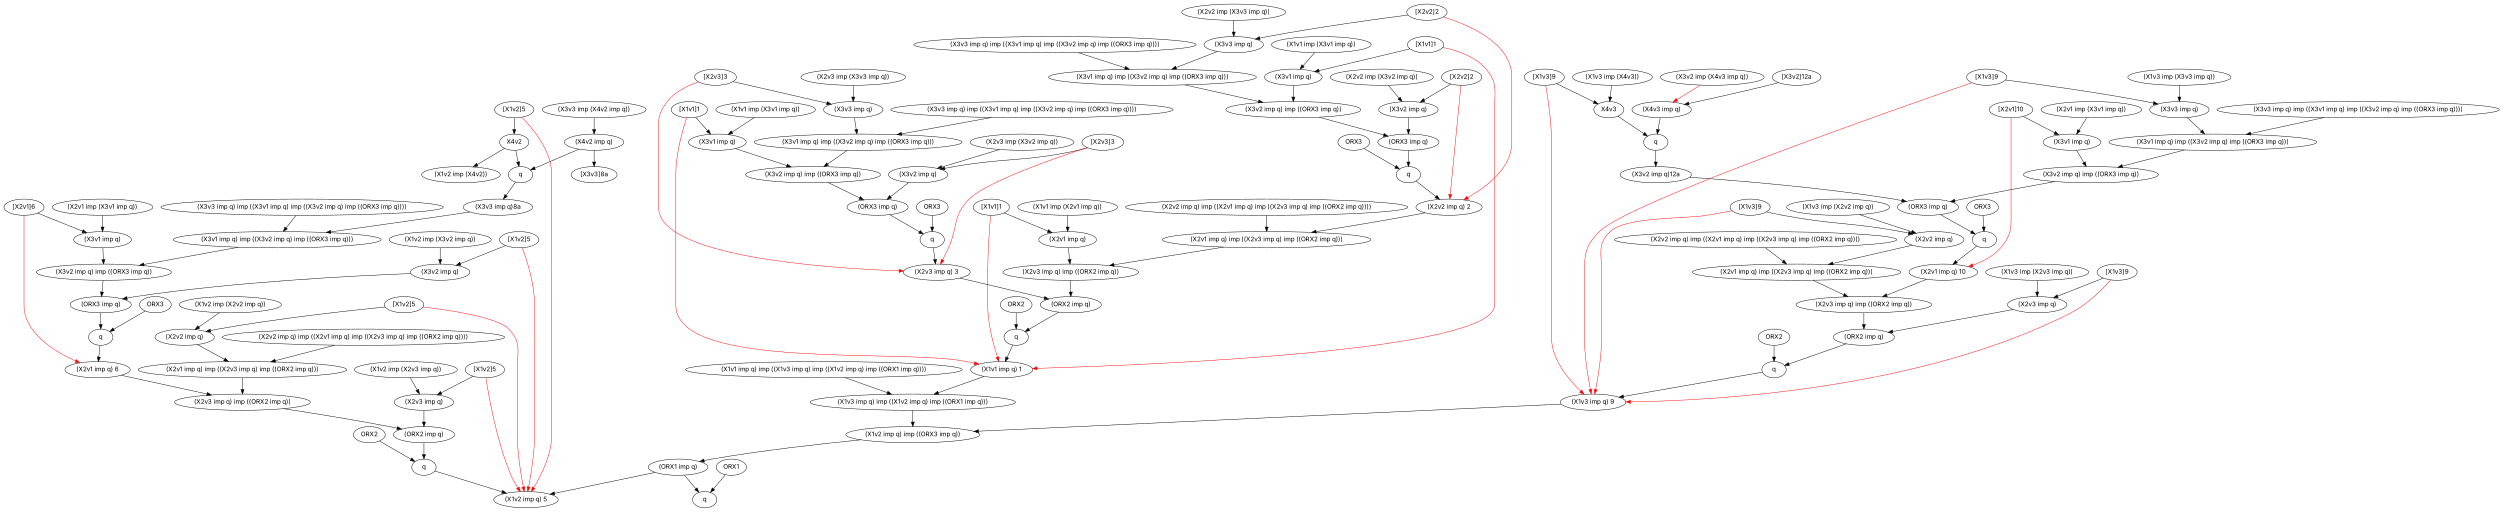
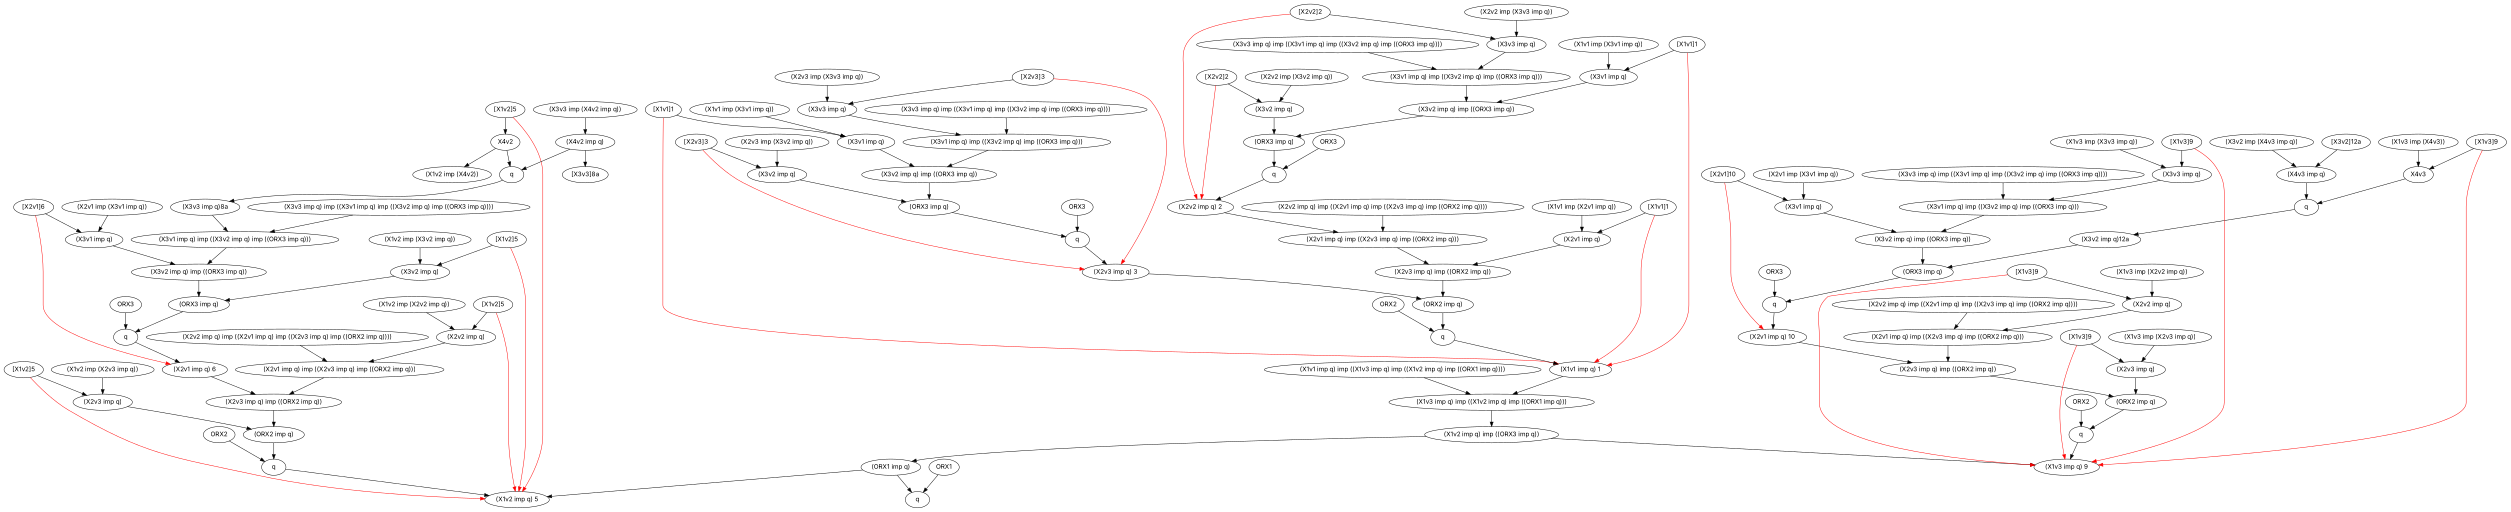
(1689, 92) -> (2282, 157)
(1270, 418) -> (1791, 452)
